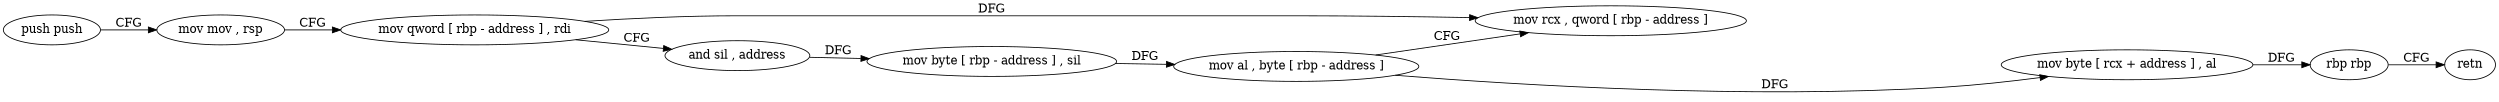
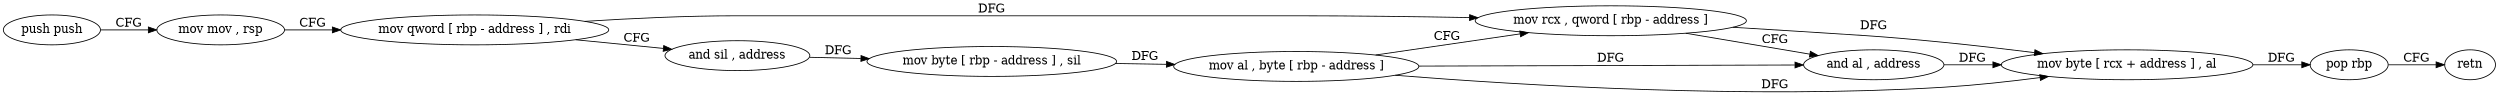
none -> (1884, 37)
none -> (1874, 65)
(2349, 65) -> (2349, 65)
